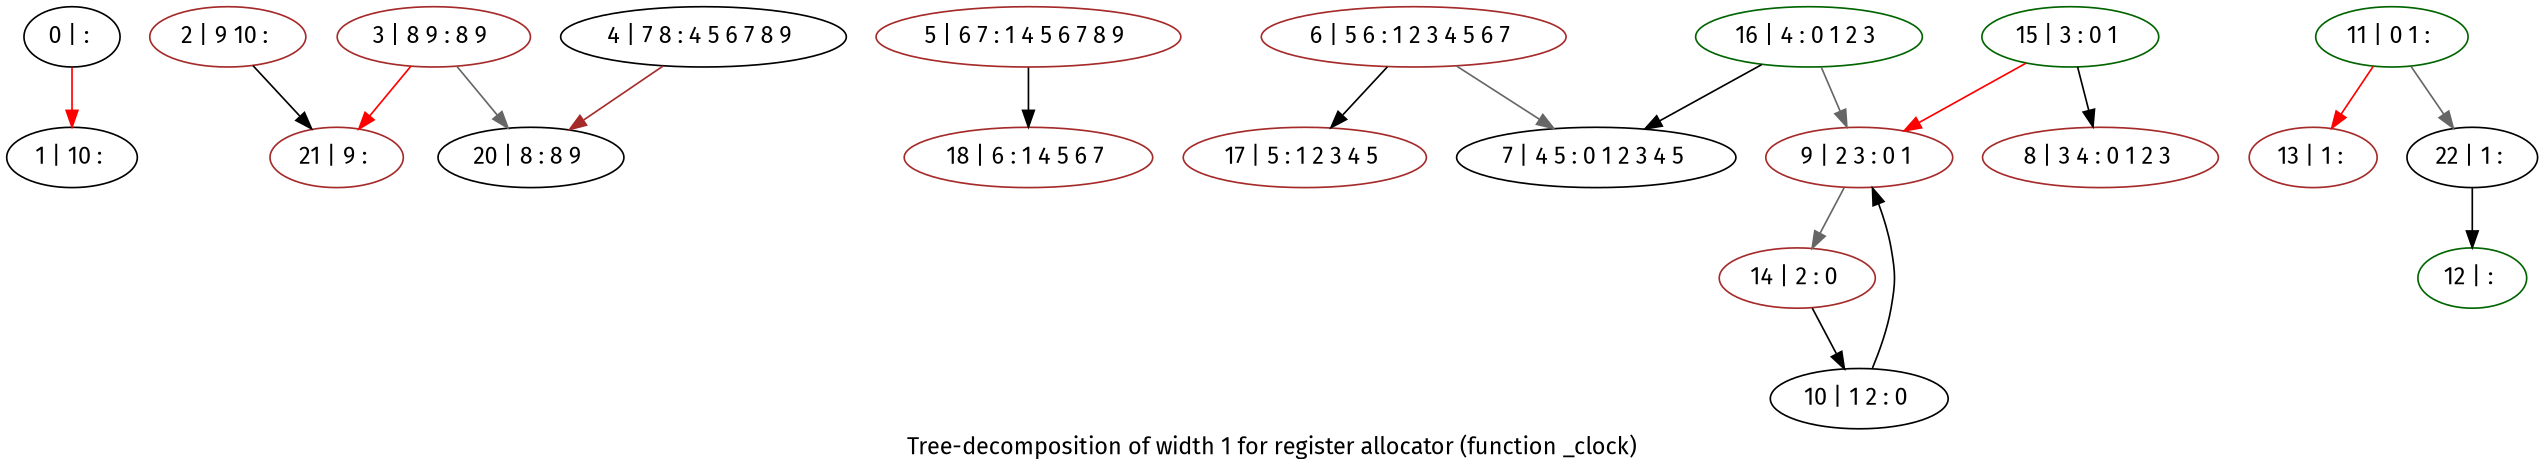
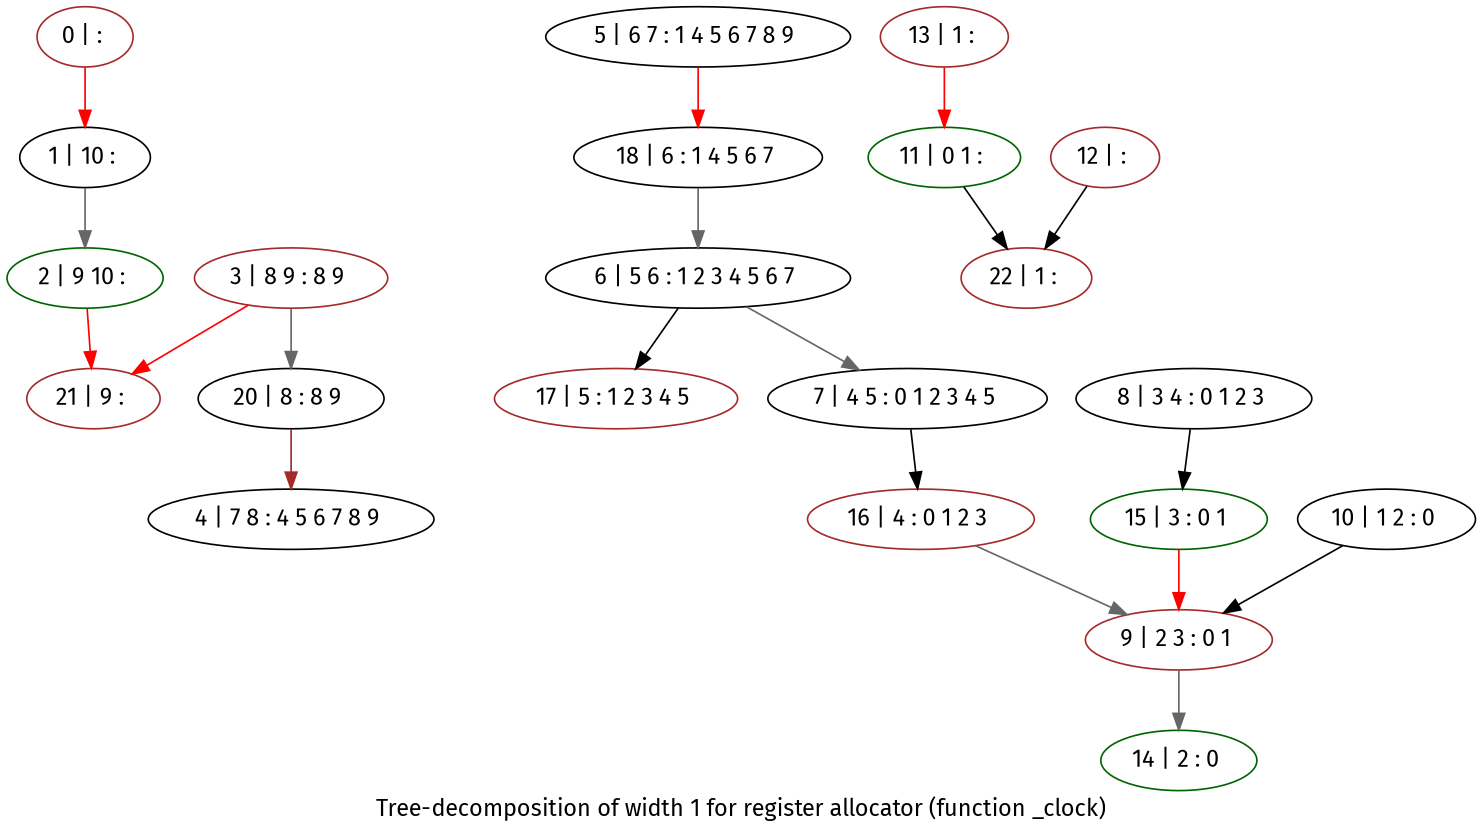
(72, 37) -> (85, 37)
(228, 37) -> (85, 278)
(1028, 37) -> (698, 37)
(1414, 37) -> (698, 278)
(1809, 37) -> (921, 519)
(1028, 89) -> (698, 89)
(2083, 89) -> (1187, 451)
(2357, 90) -> (944, 89)
(2427, 90) -> (981, 211)
(276, 91) -> (89, 330)
(623, 93) -> (291, 451)
(1711, 93) -> (913, 451)
(1028, 157) -> (698, 157)
(2100, 157) -> (1194, 399)
(2472, 157) -> (1026, 278)
none -> (85, 210)
none -> (698, 210)
(2472, 210) -> (1071, 210)
(1797, 278) -> (1179, 760)
(2472, 278) -> (1105, 157)
(1824, 331) -> none
